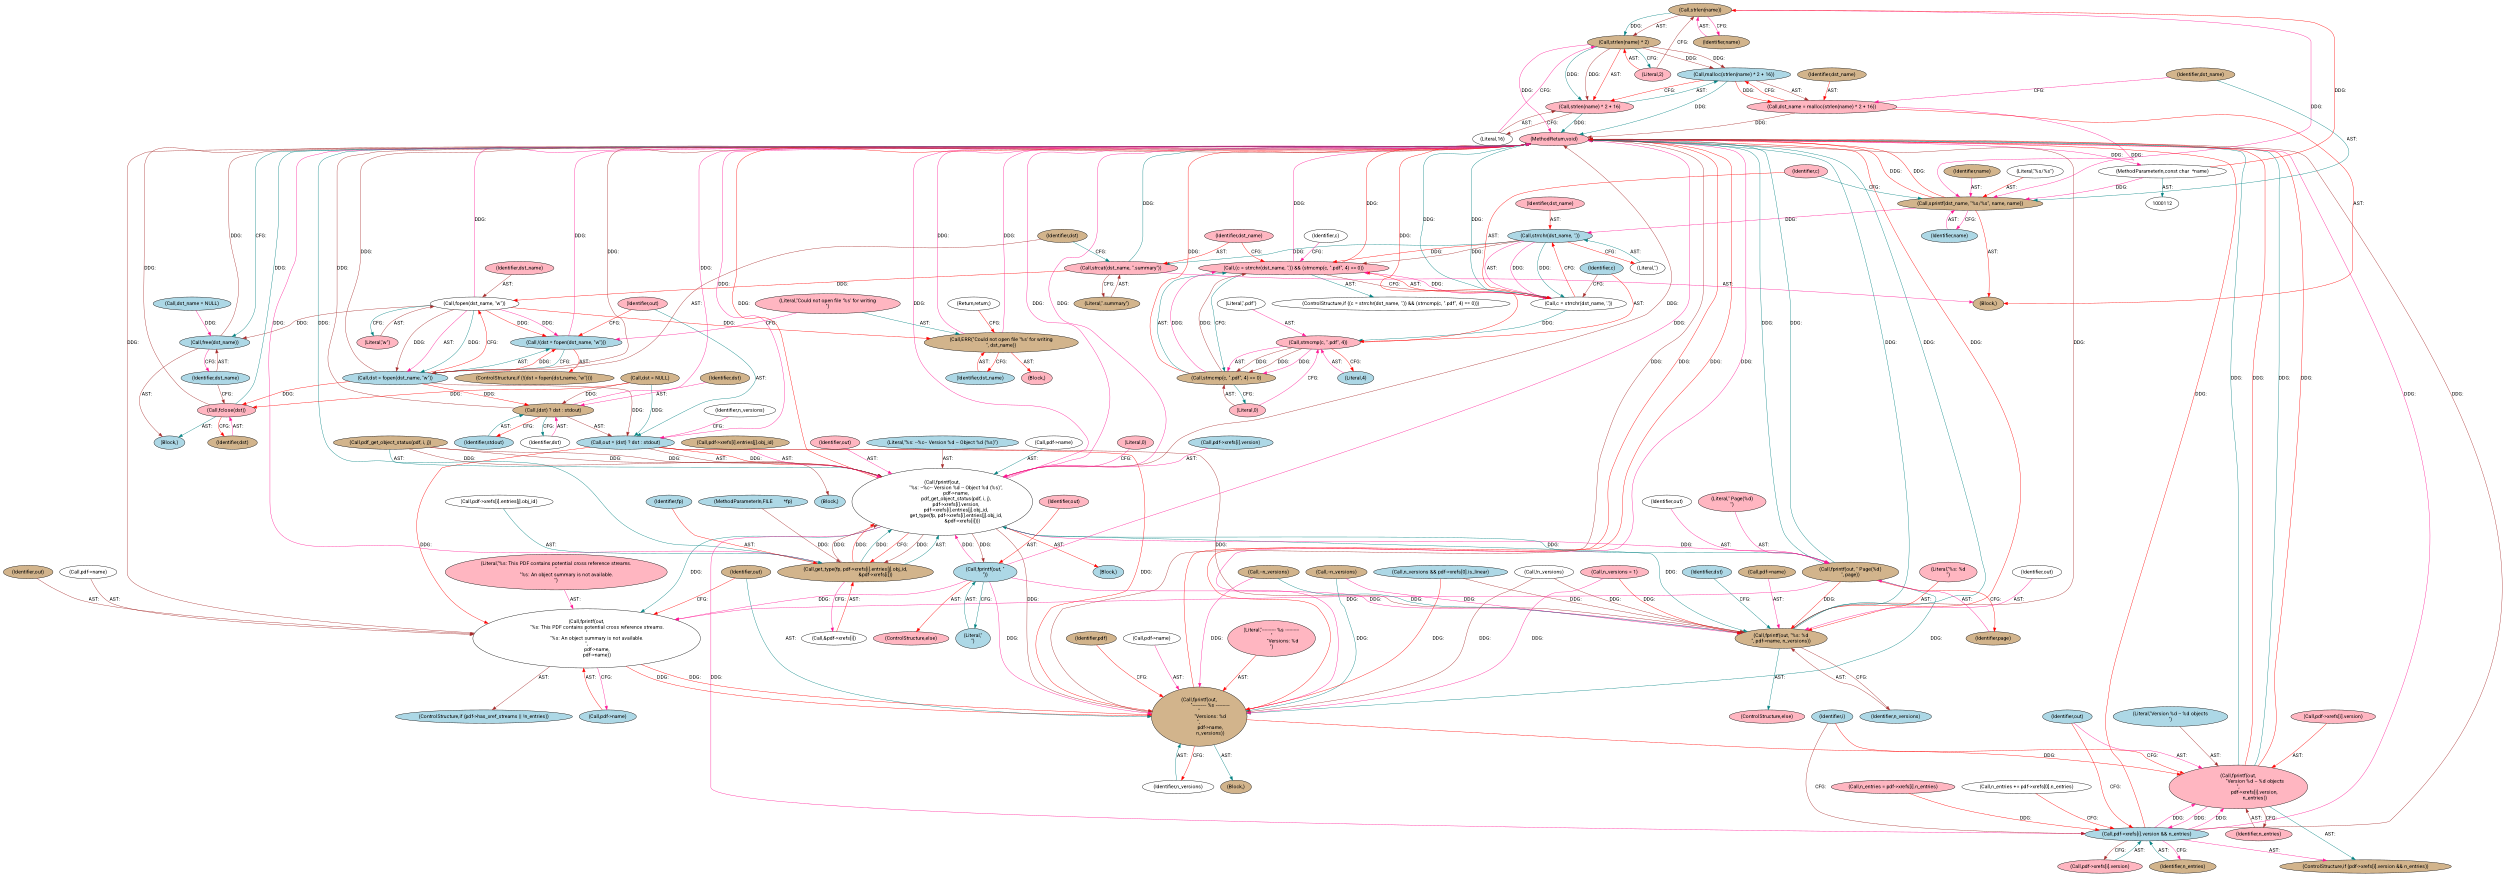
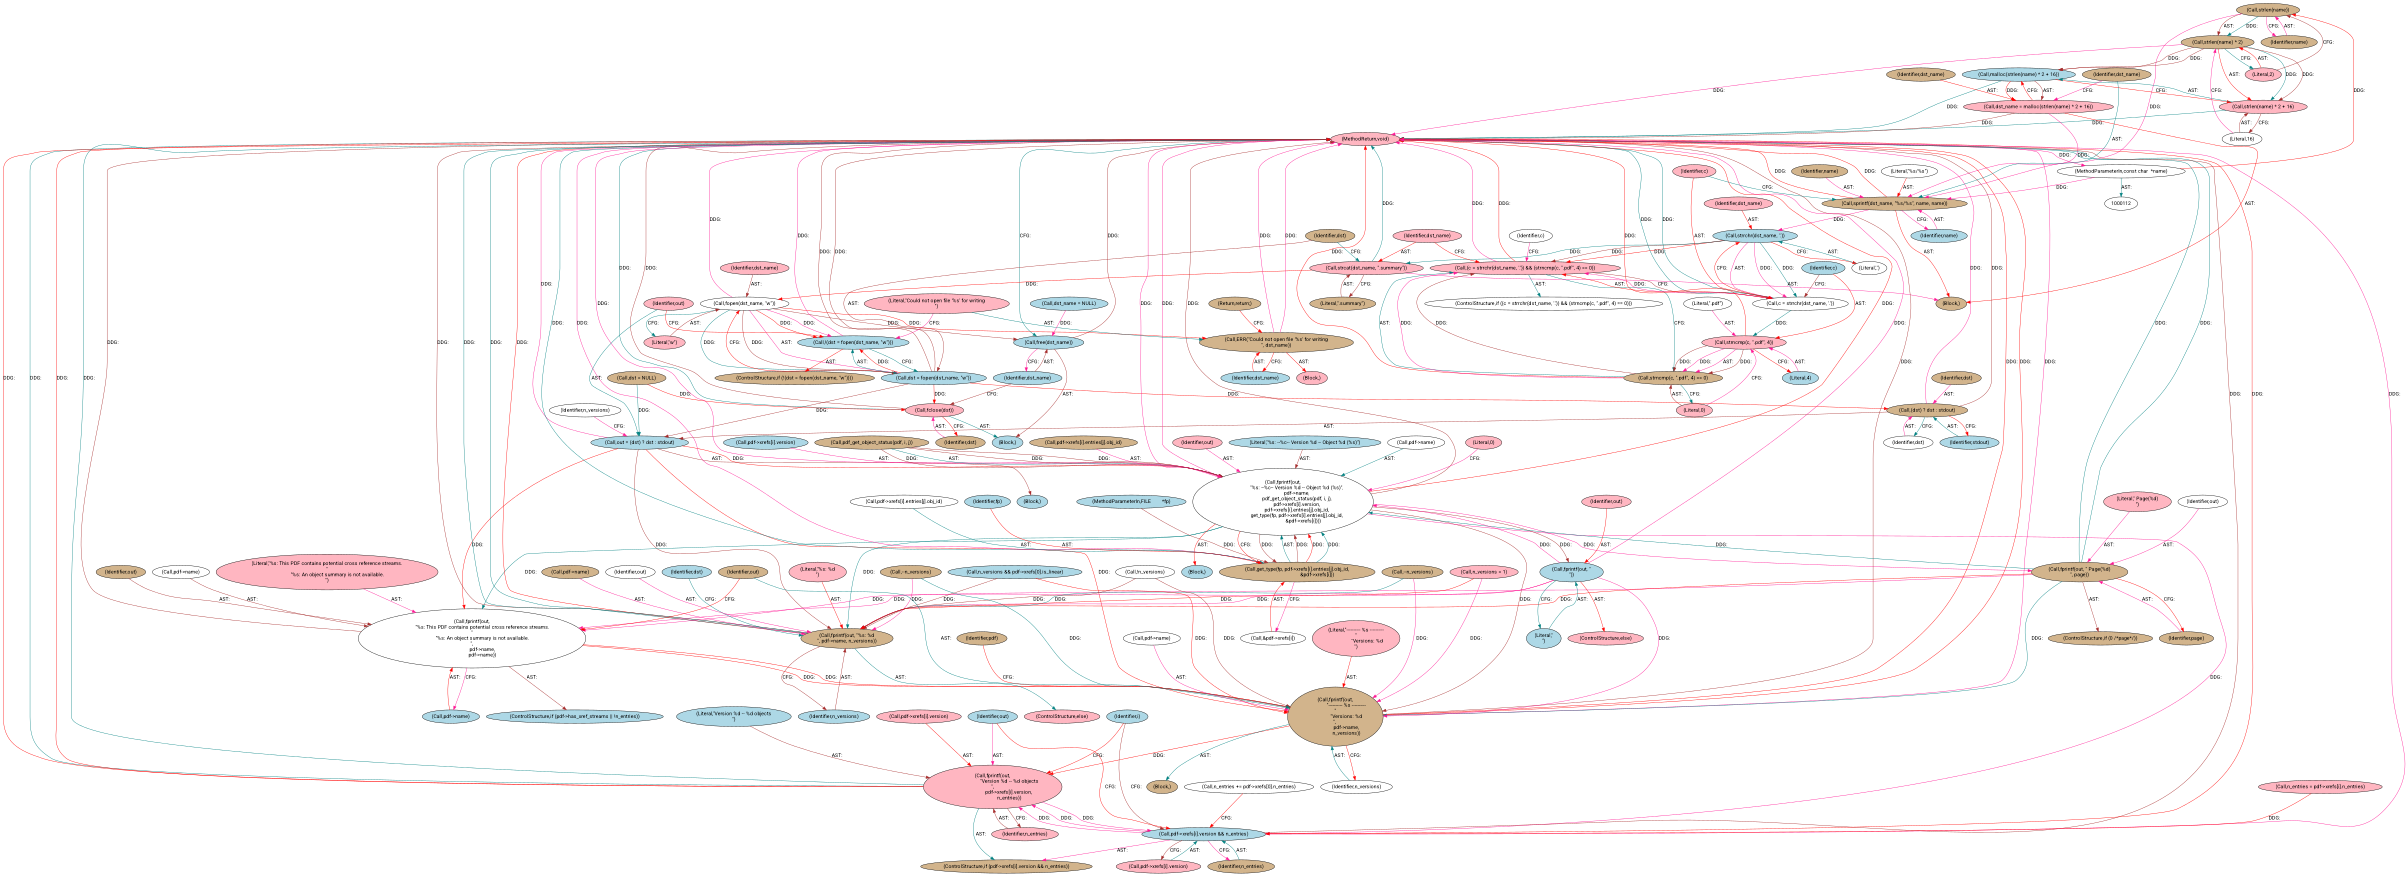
(974, 304) -> (1235, 304)
(593, 390) -> none
none -> (2100, 638)
